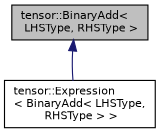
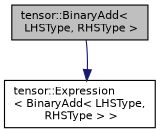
(72, 66) -> (87, 55)
